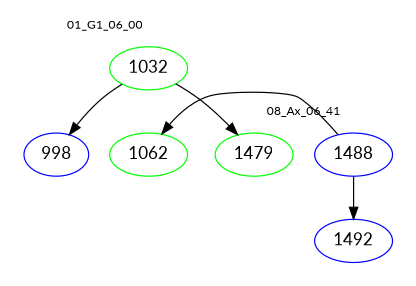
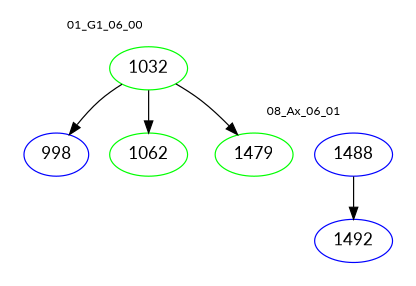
(256, 92) -> (149, 106)
(304, 112) -> (304, 112)
